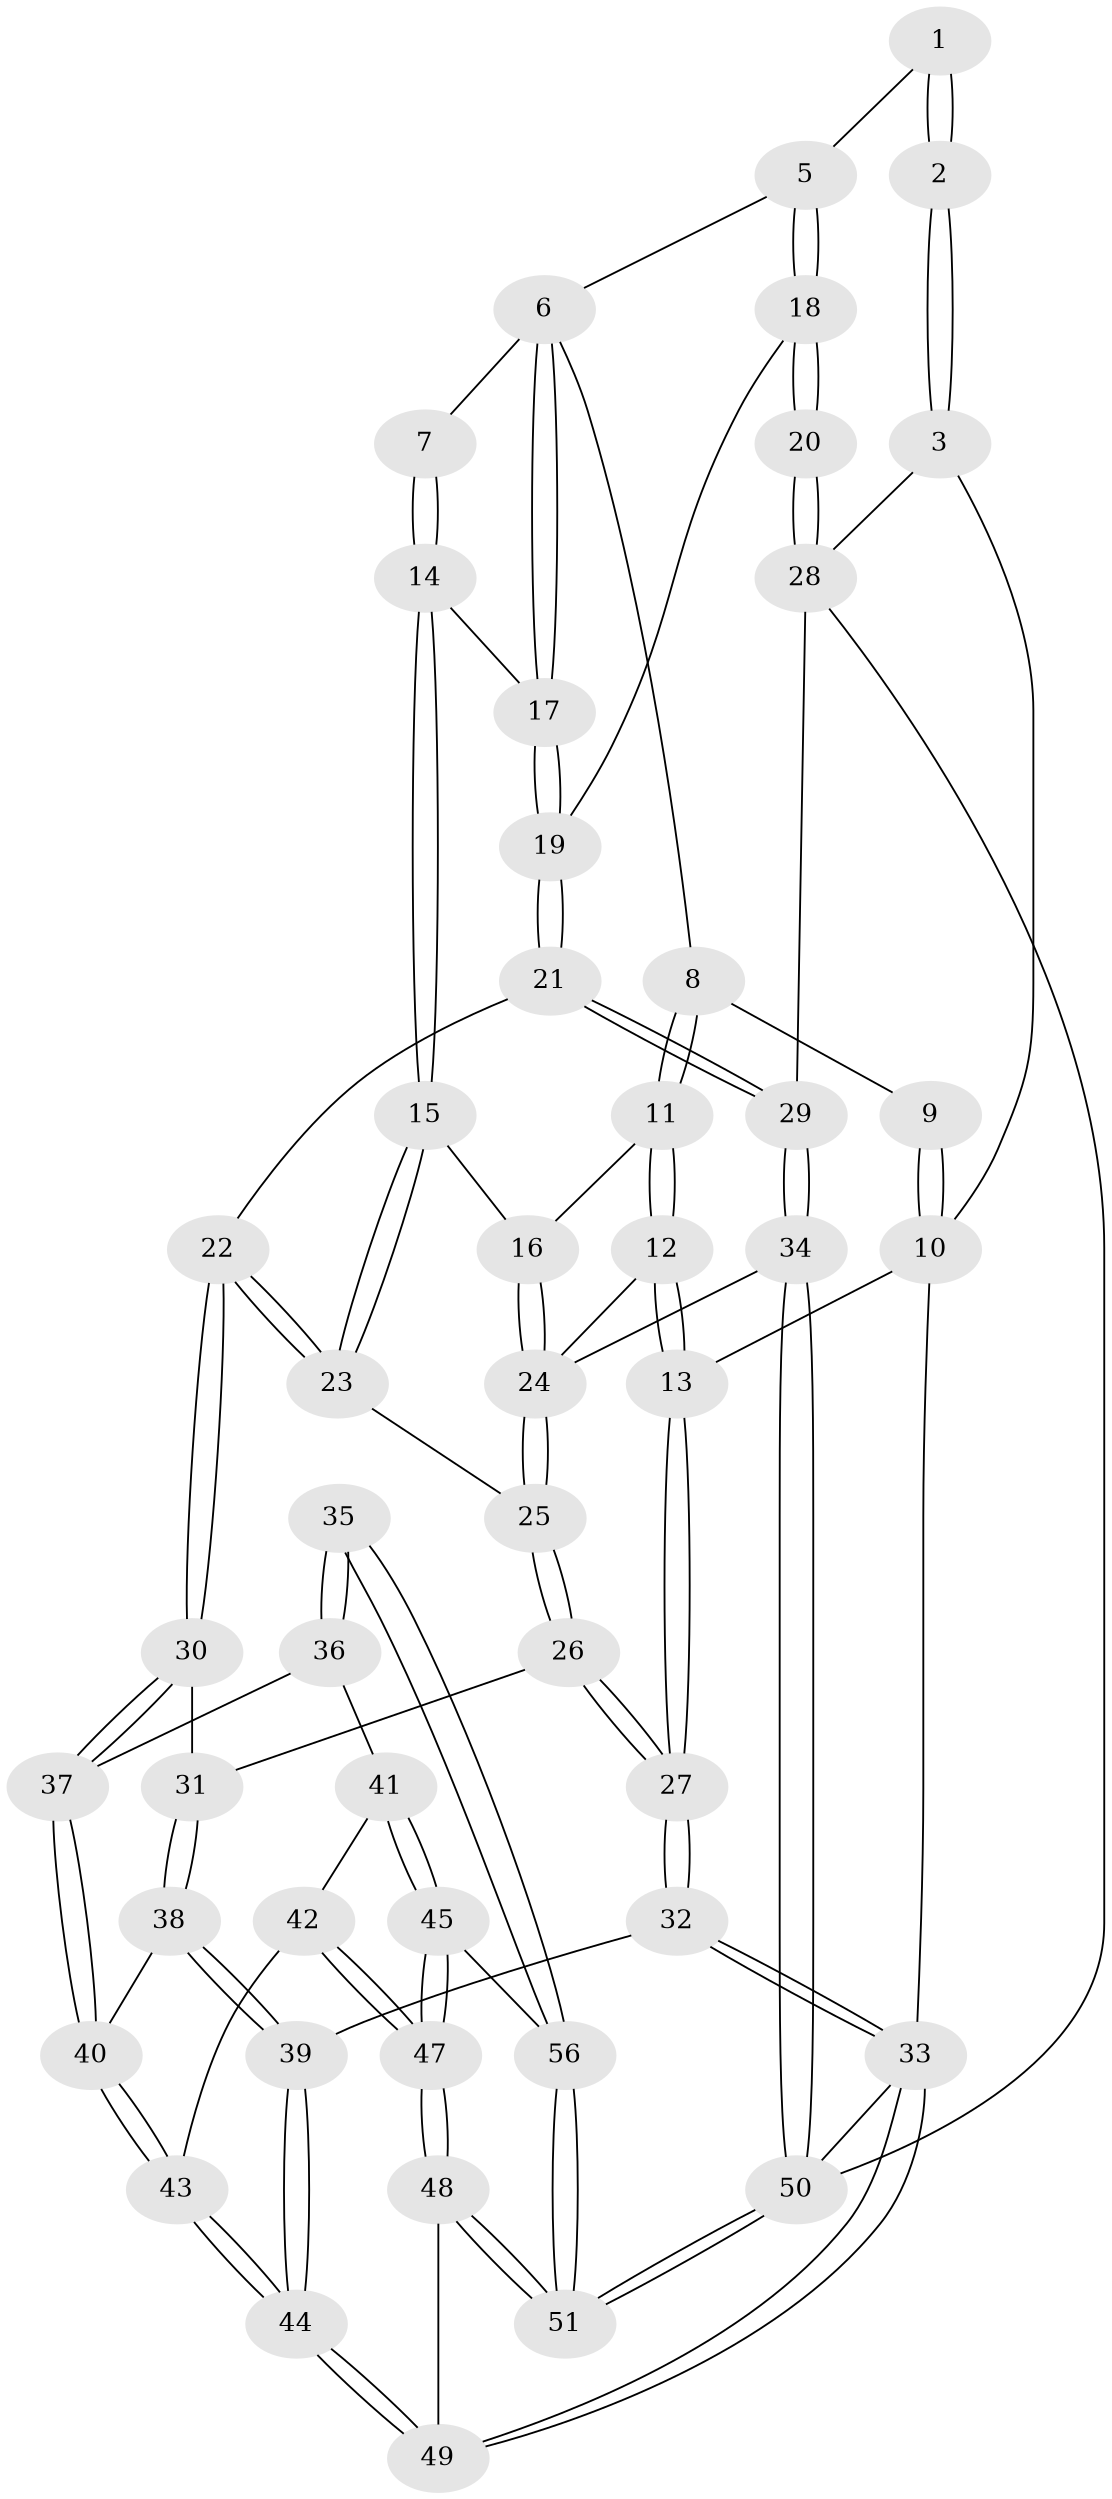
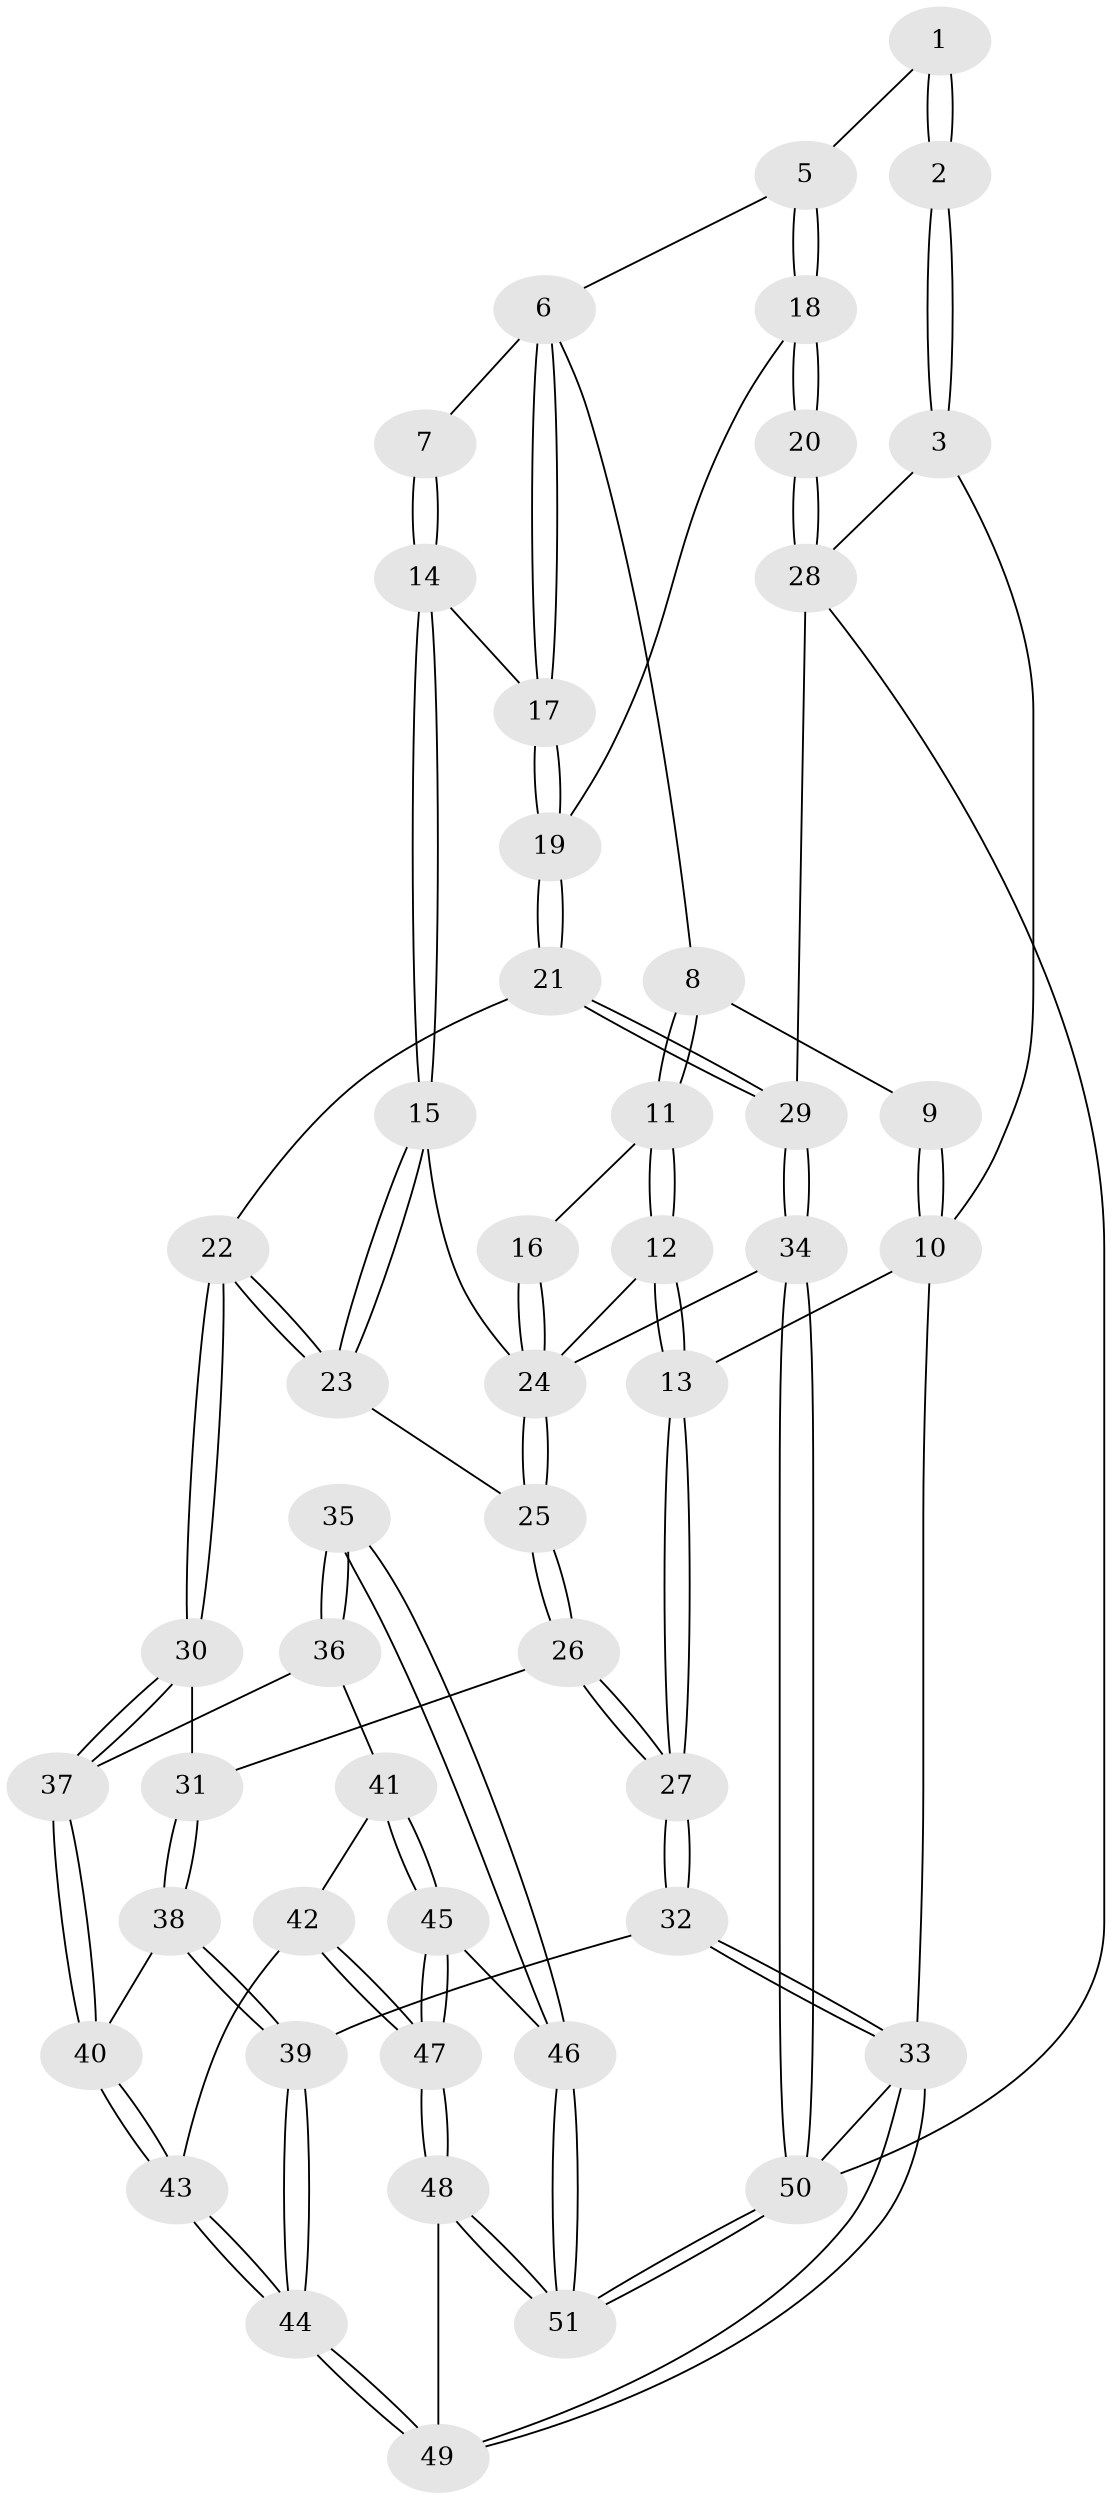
(477, 1183) -> (451, 1259)
(565, 2056) -> (565, 2056)
